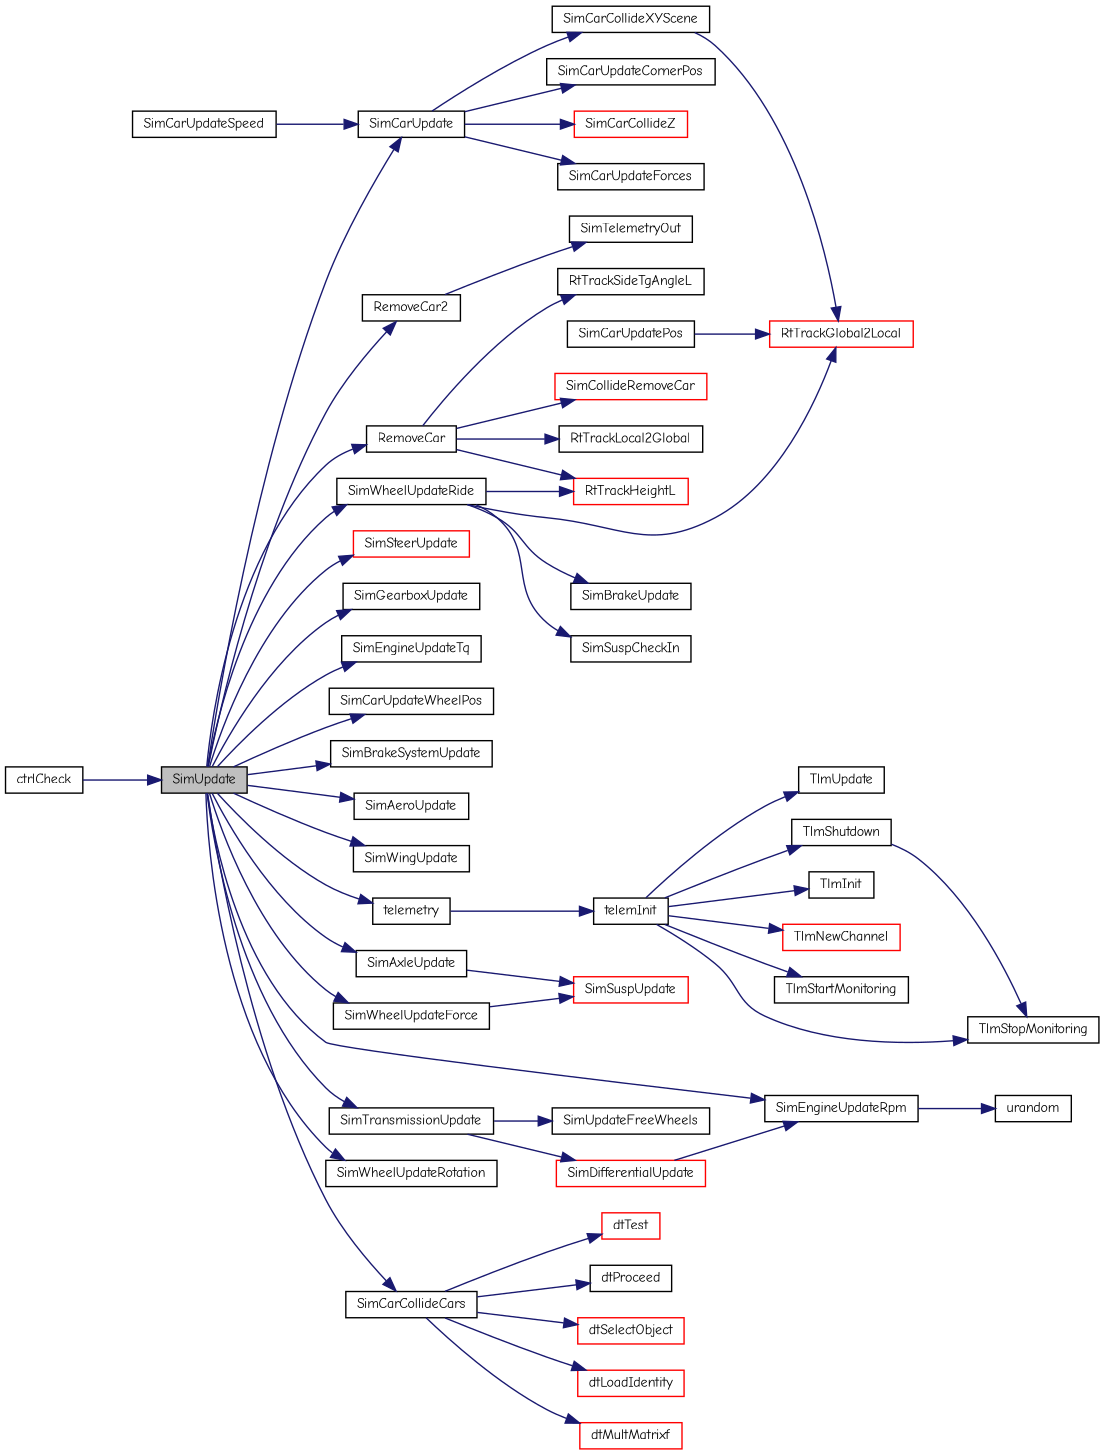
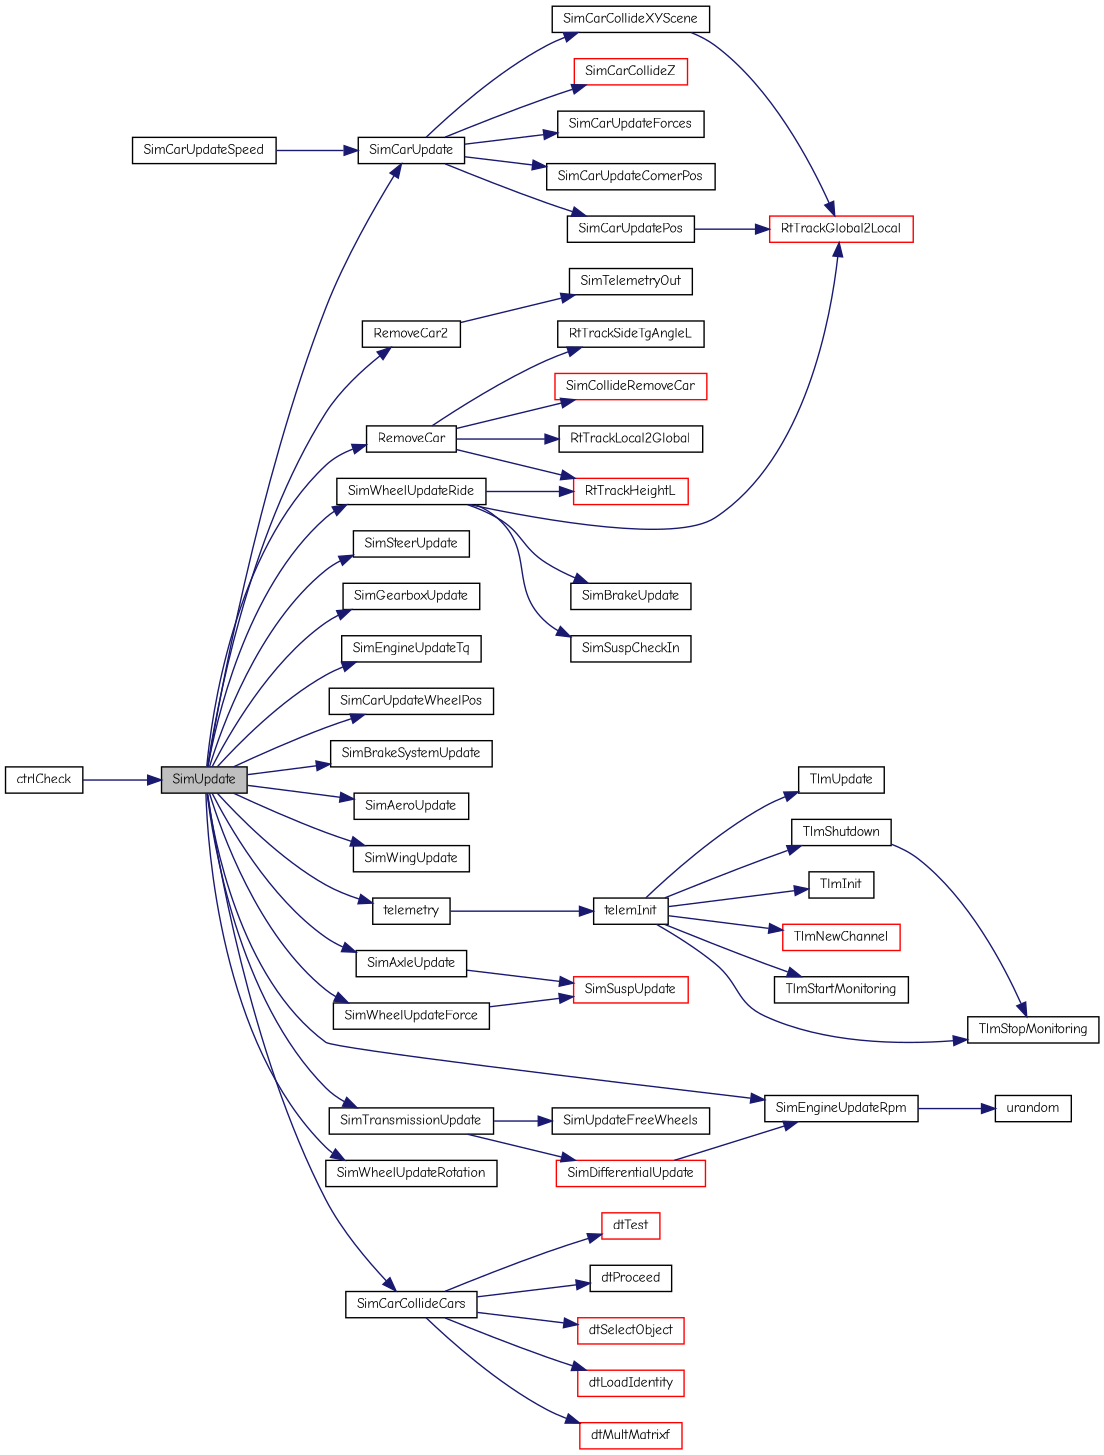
none -> (508, 189)
(411, 544) -> (411, 544)
